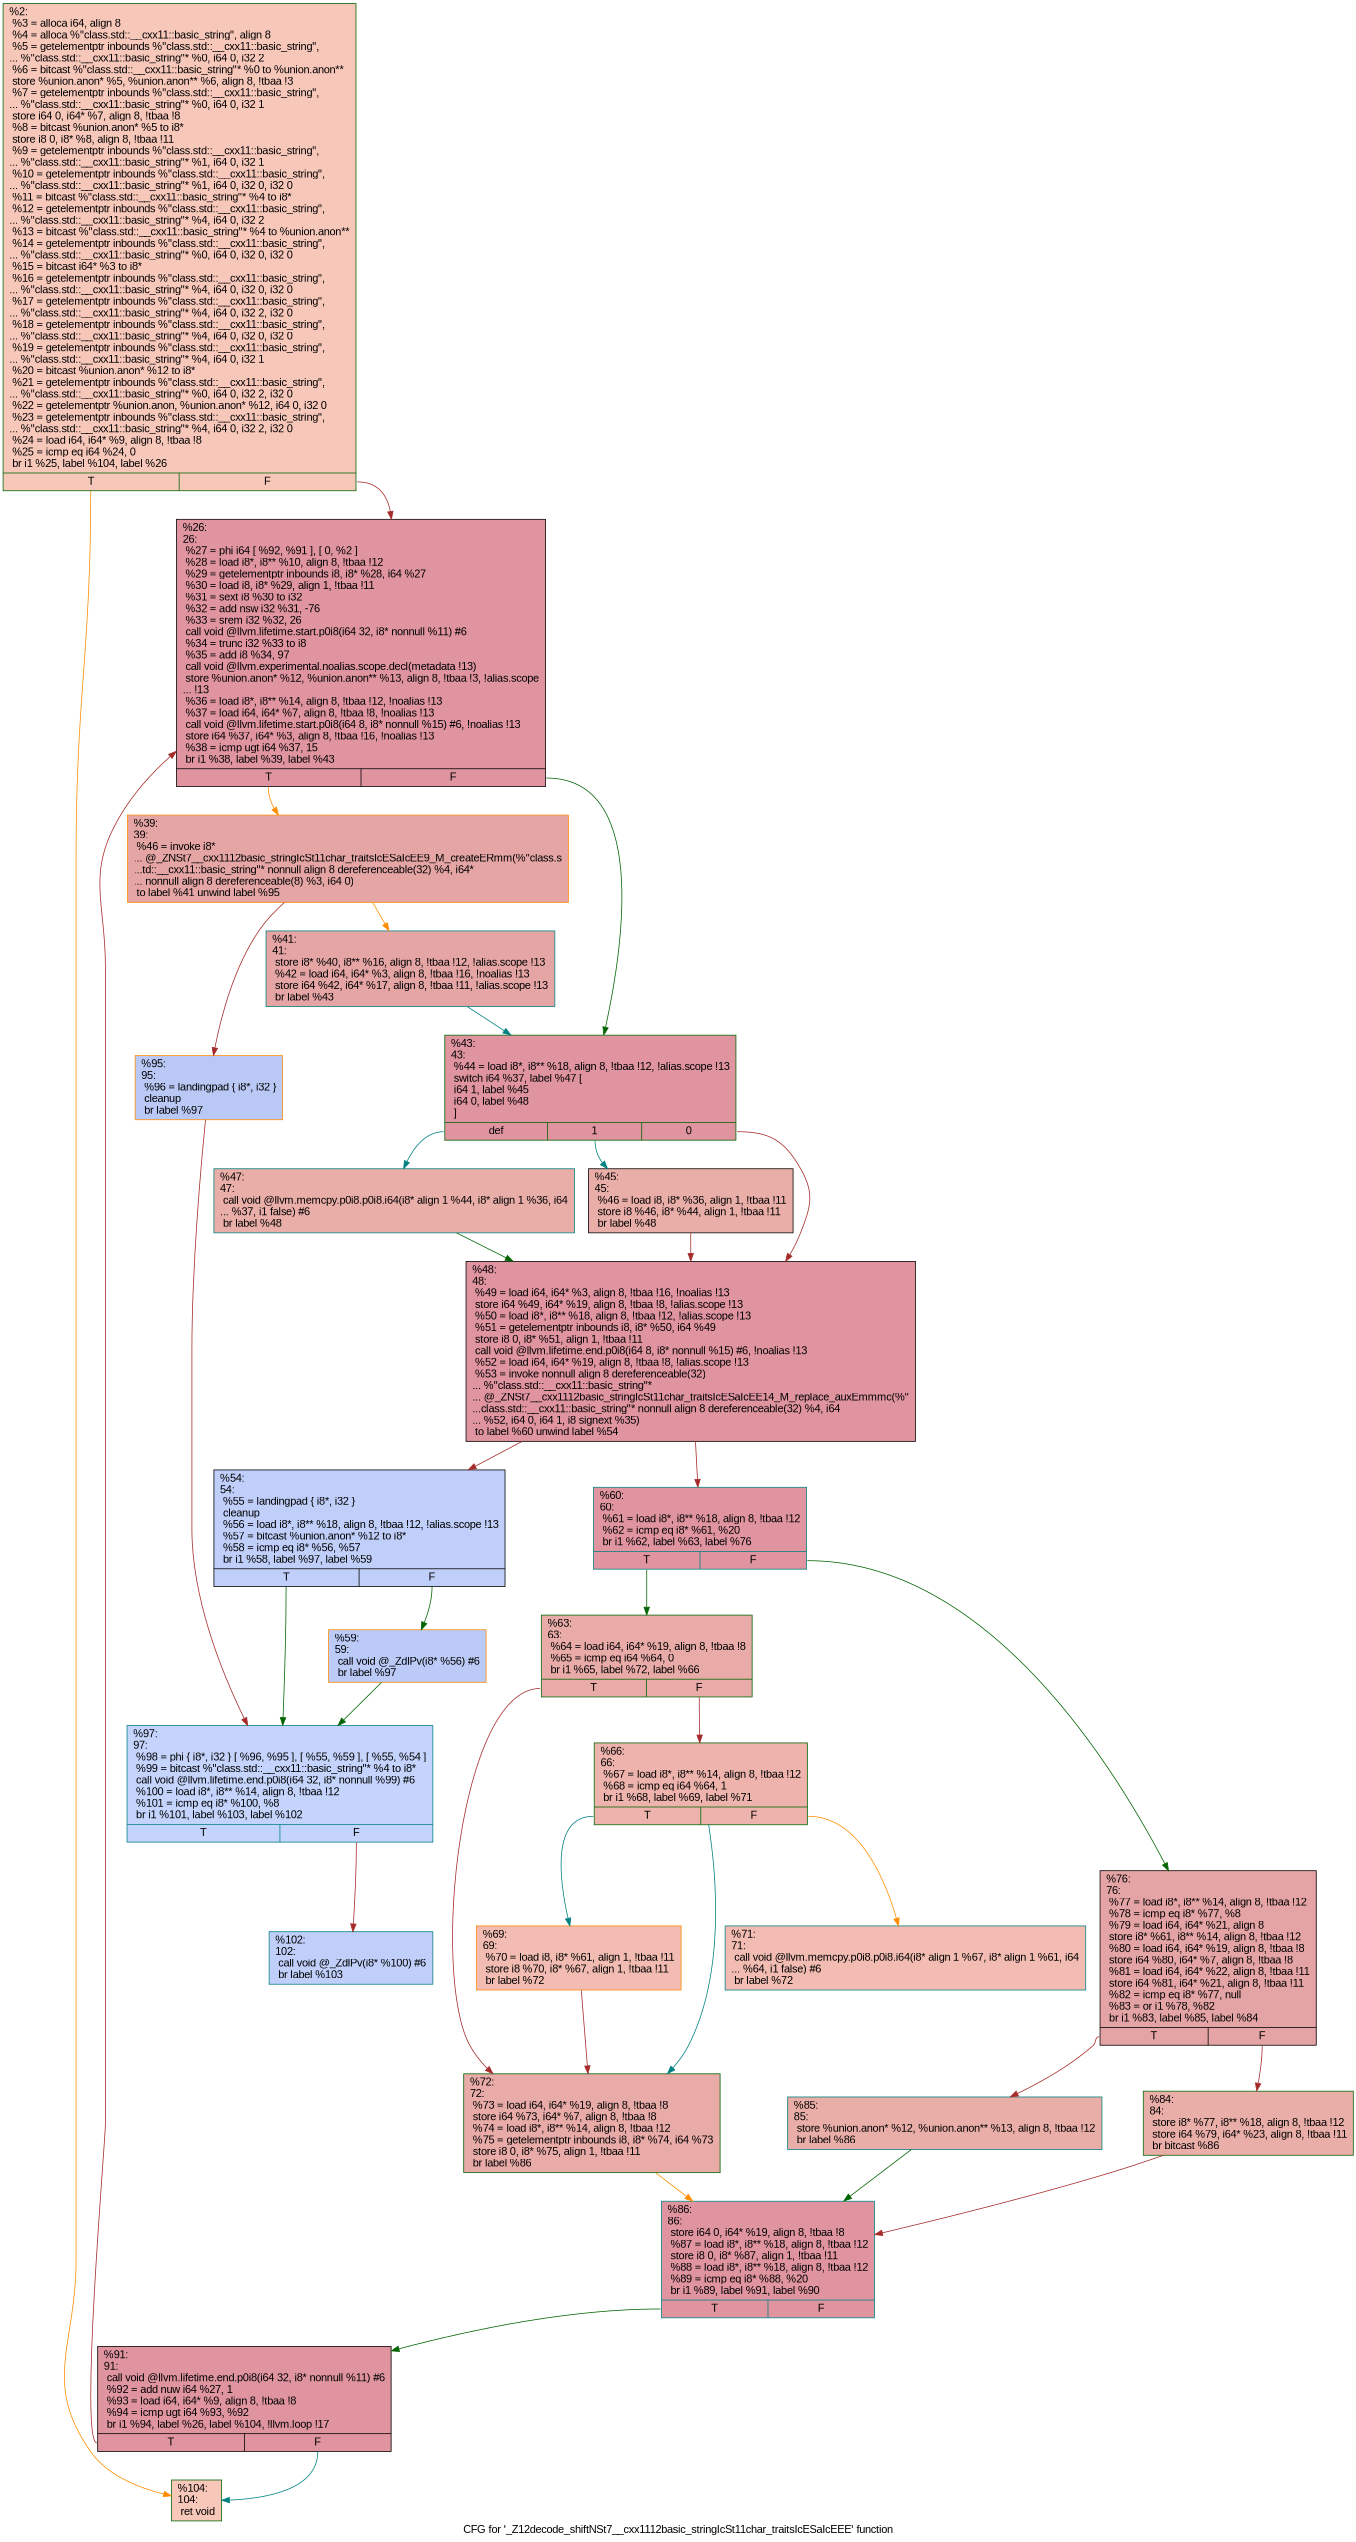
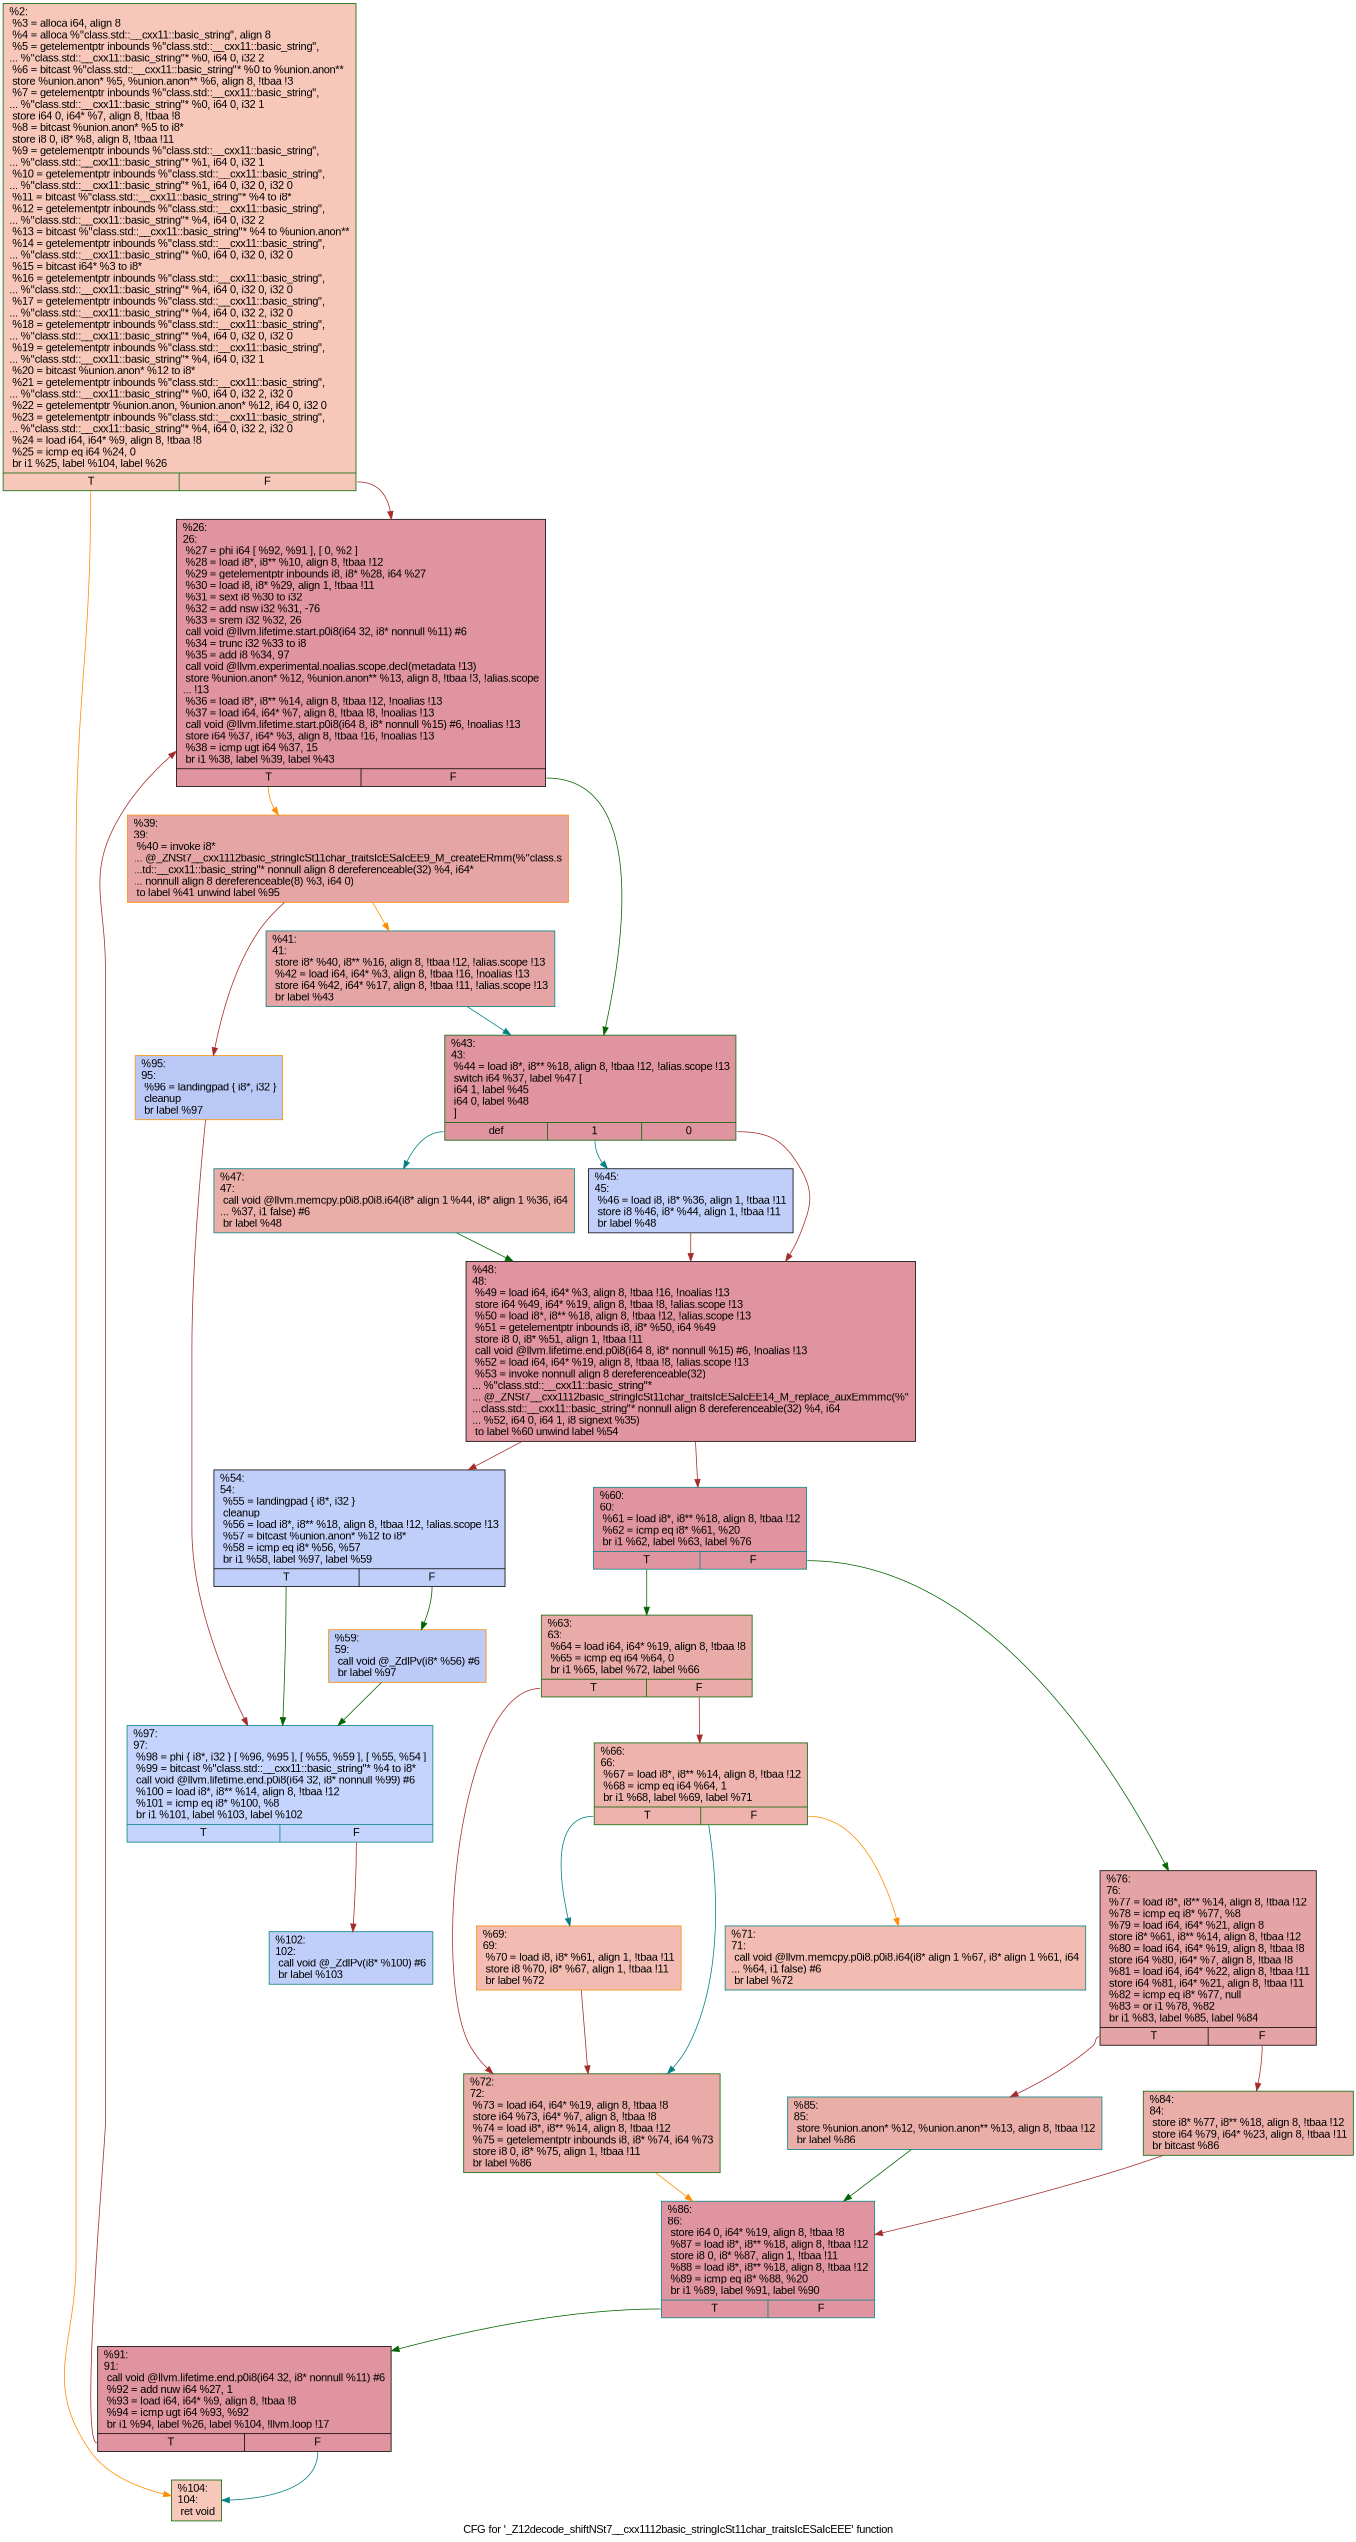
(175, 847) -> (175, 847)
(691, 1201) -> (691, 1201)
